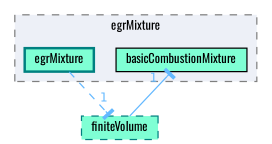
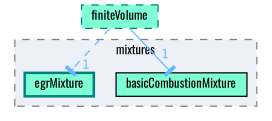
(136, 27) -> (136, 51)
(88, 92) -> (92, 48)
